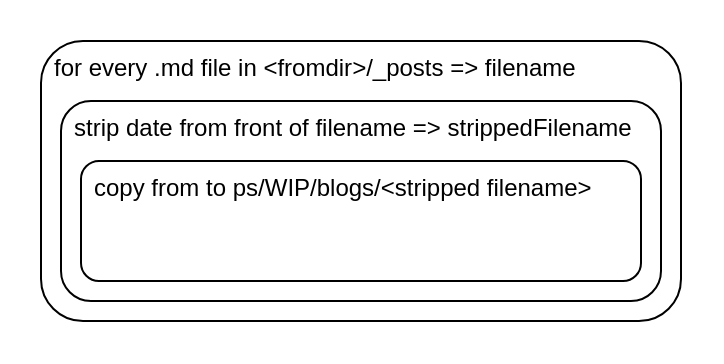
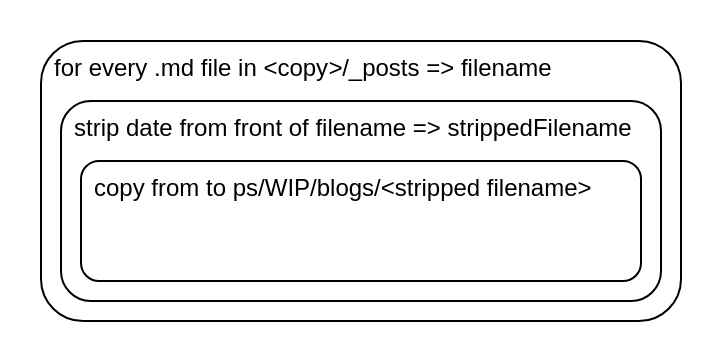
(347, 69) -> (330, 69)
